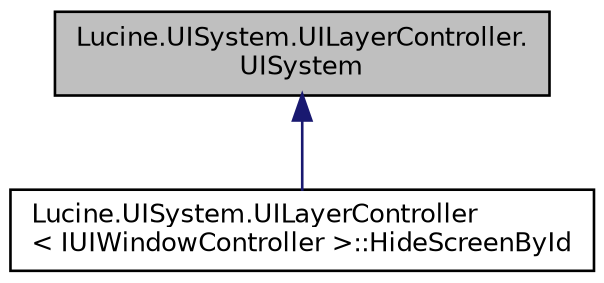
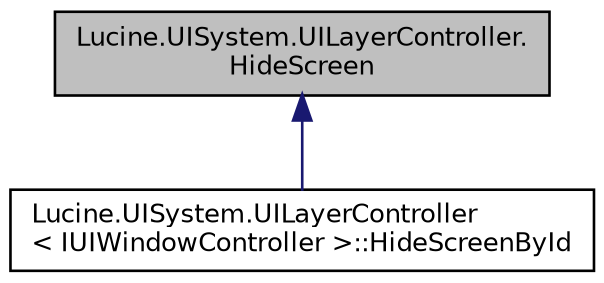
(302, 54) -> (302, 54)
